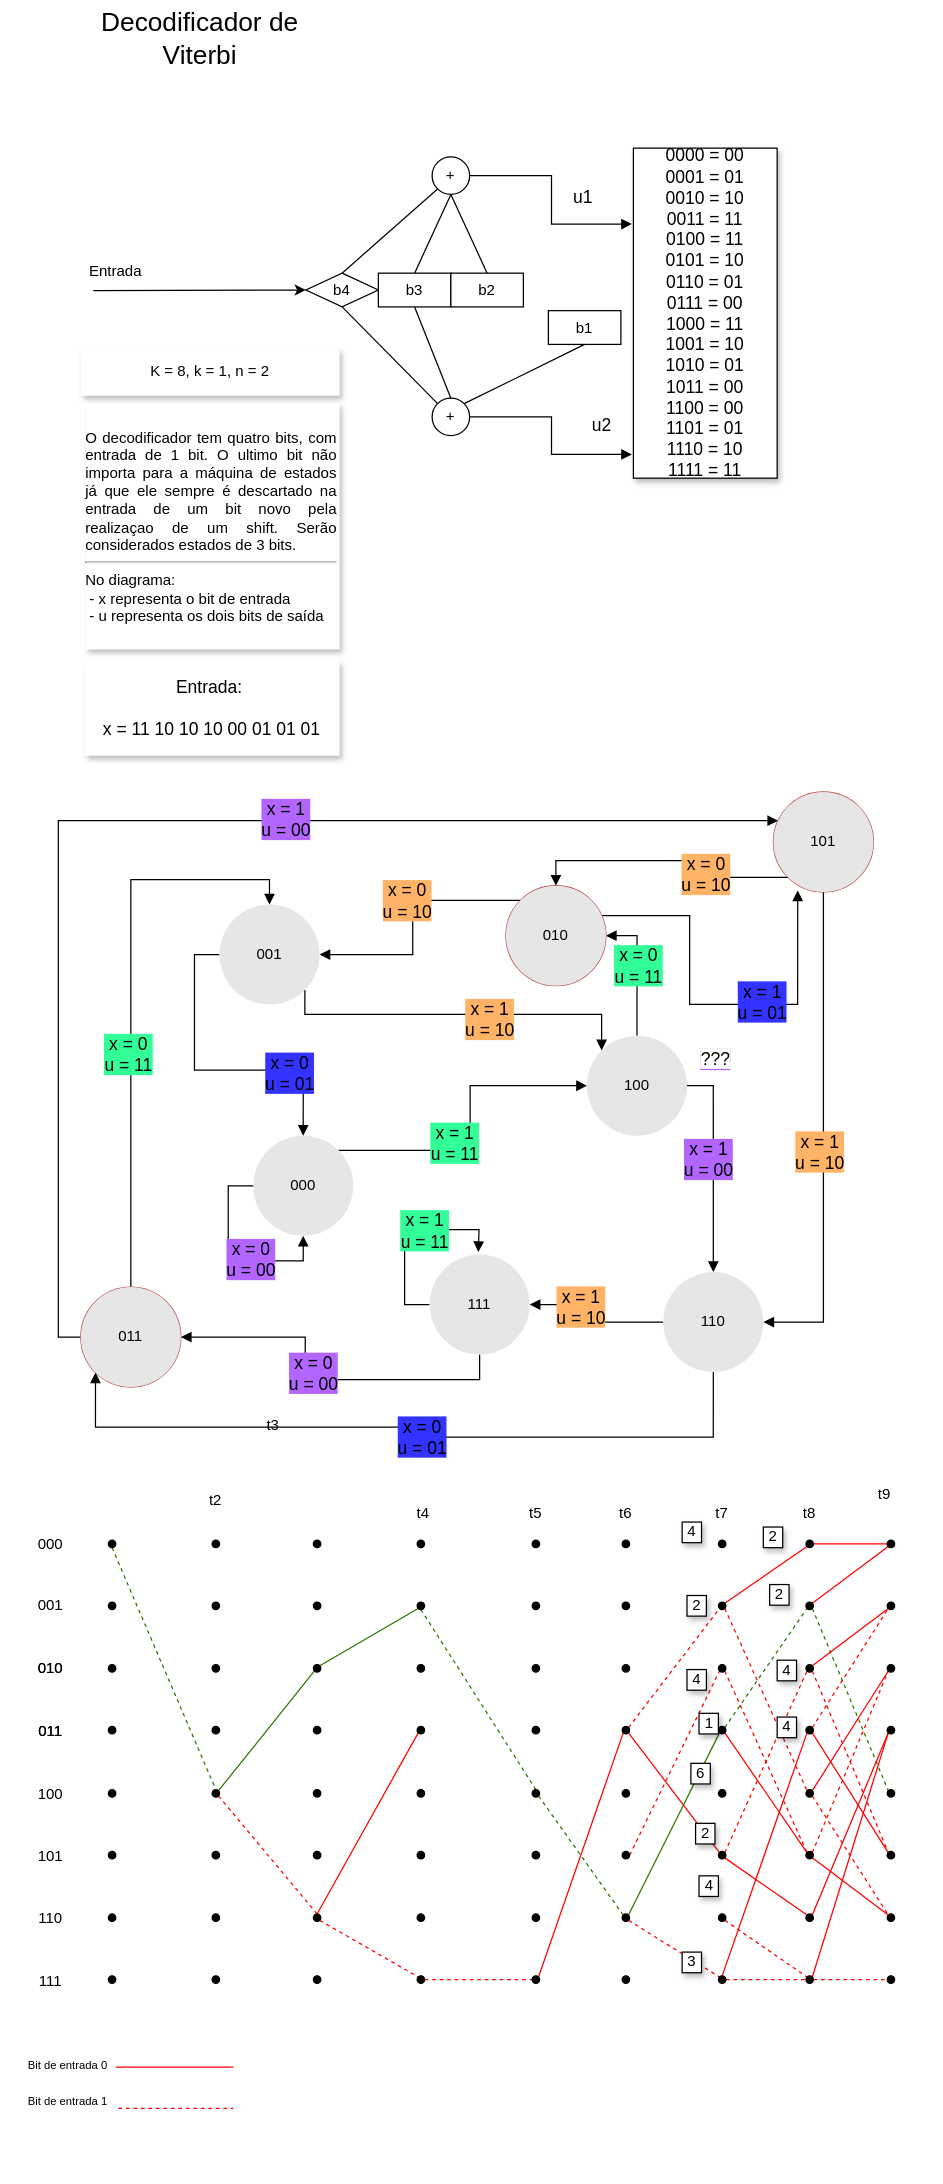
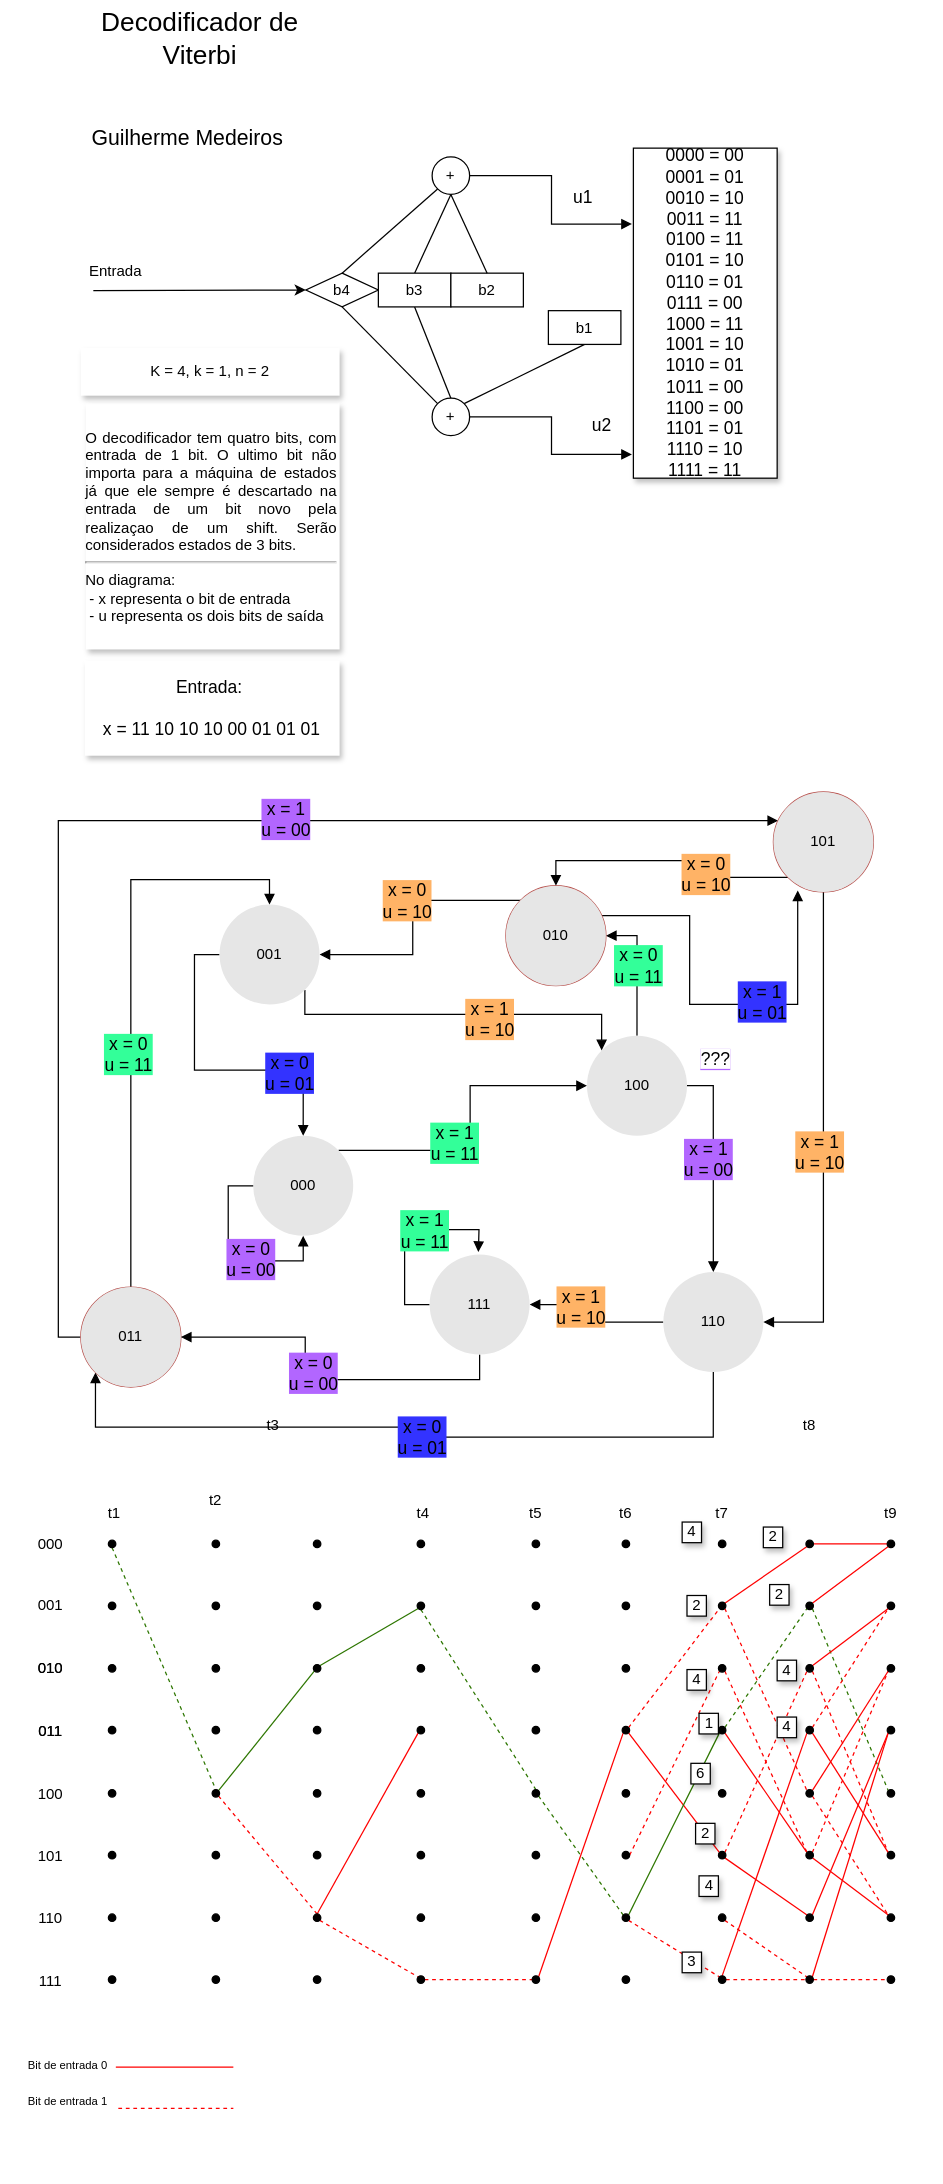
none -> (228, 139)
(210, 372) -> (210, 372)
(884, 1494) -> (891, 1513)
none -> (114, 1513)
(809, 1513) -> (809, 1426)
